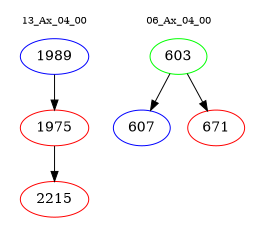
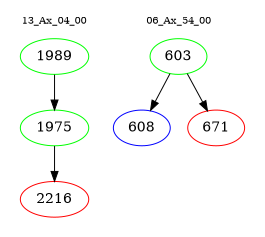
(179, 21) -> (179, 21)
(55, 57) -> (55, 57)
(55, 128) -> (55, 128)
(142, 128) -> (142, 128)
(55, 199) -> (55, 199)
